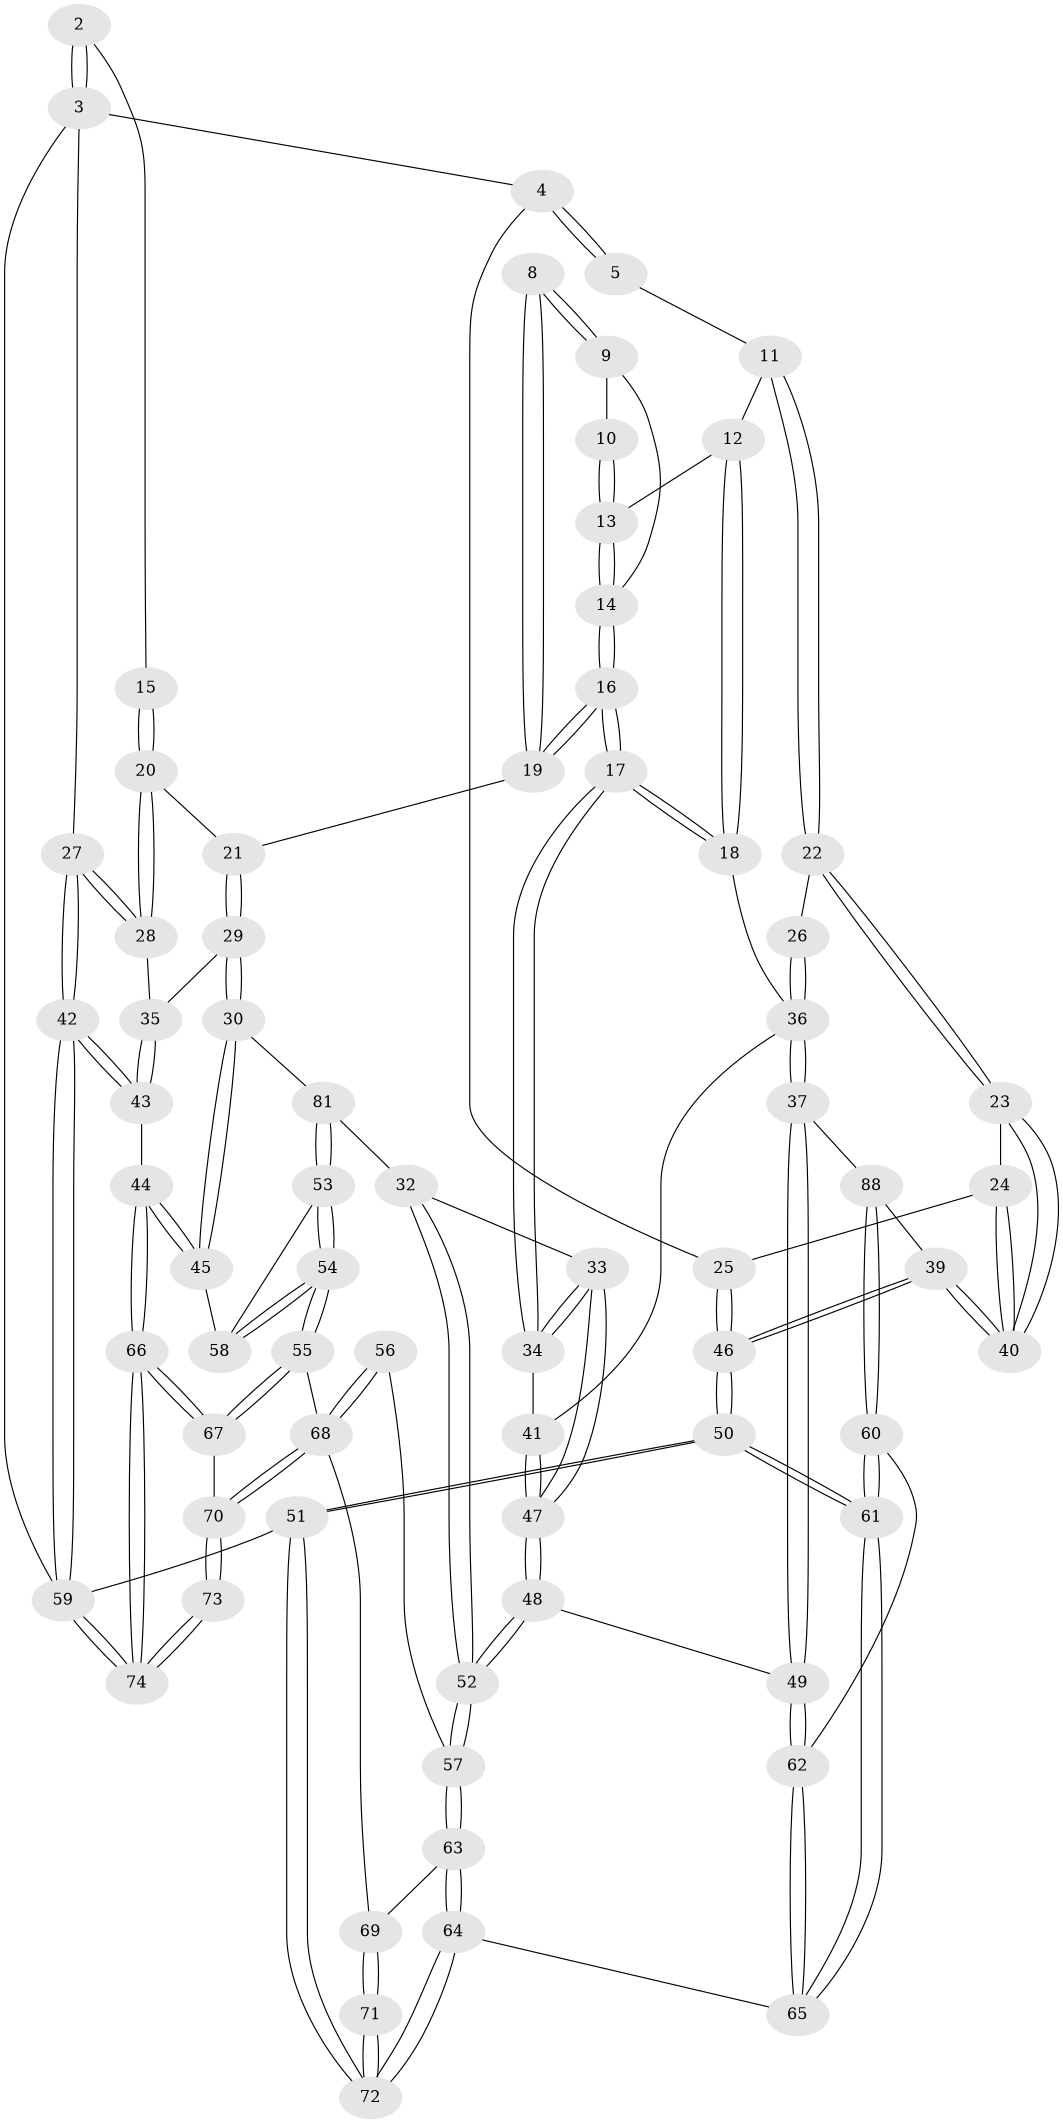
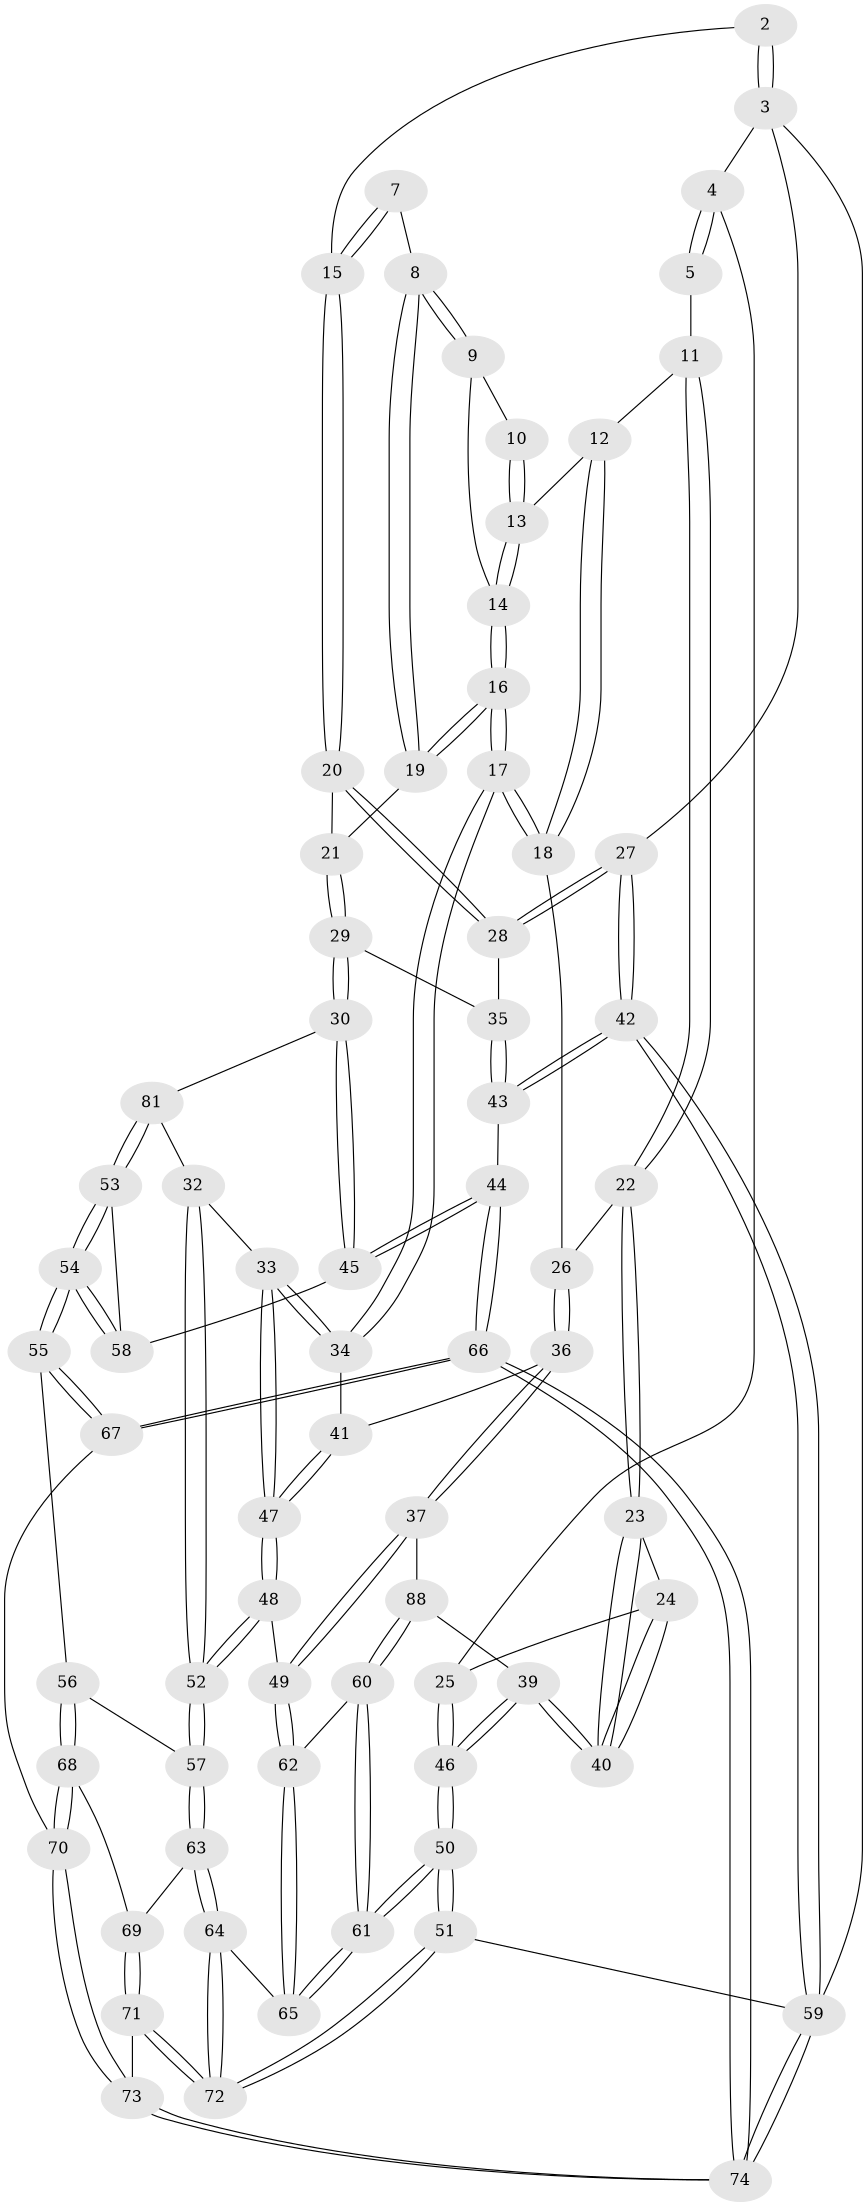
none -> (396, 191)
(750, 942) -> (562, 1042)
(312, 1393) -> (54, 1517)
none -> (132, 2056)
